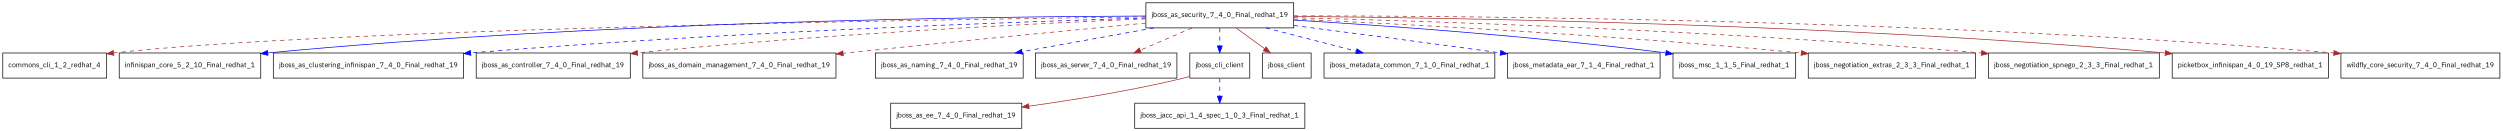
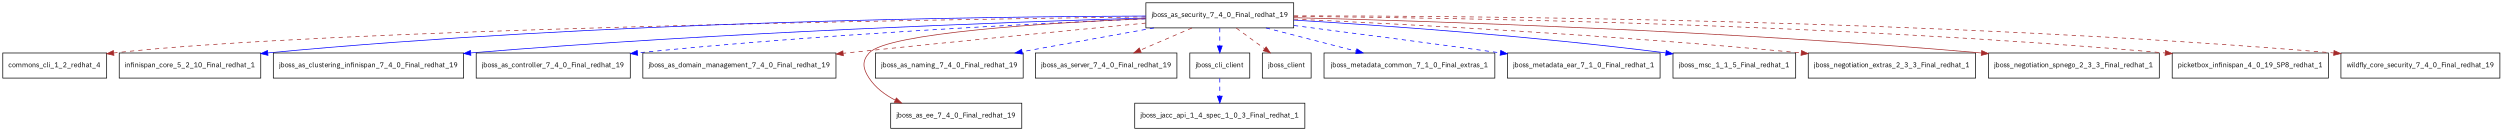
(1730, 27) -> (1730, 27)
(1638, 30) -> (1638, 30)
(808, 31) -> (808, 31)
(891, 32) -> (891, 32)
(1250, 38) -> (1250, 38)
(1409, 66) -> (1409, 66)
(1584, 66) -> (1584, 66)
(1110, 93) -> (950, 33)
